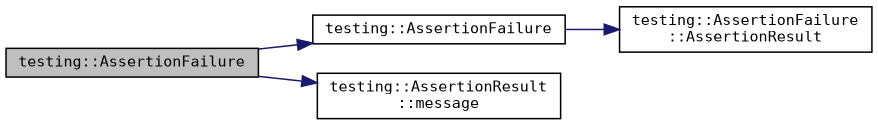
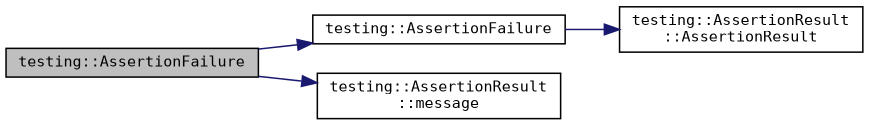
(746, 29) -> (741, 29)
